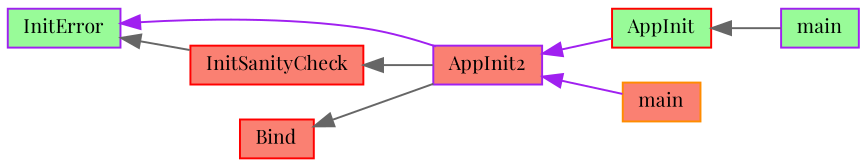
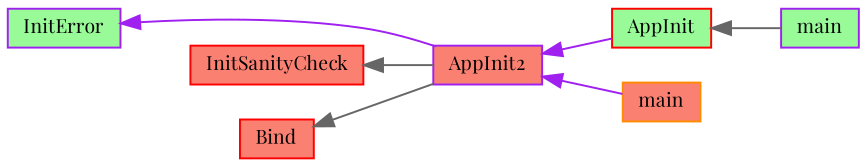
(165, 46) -> none
